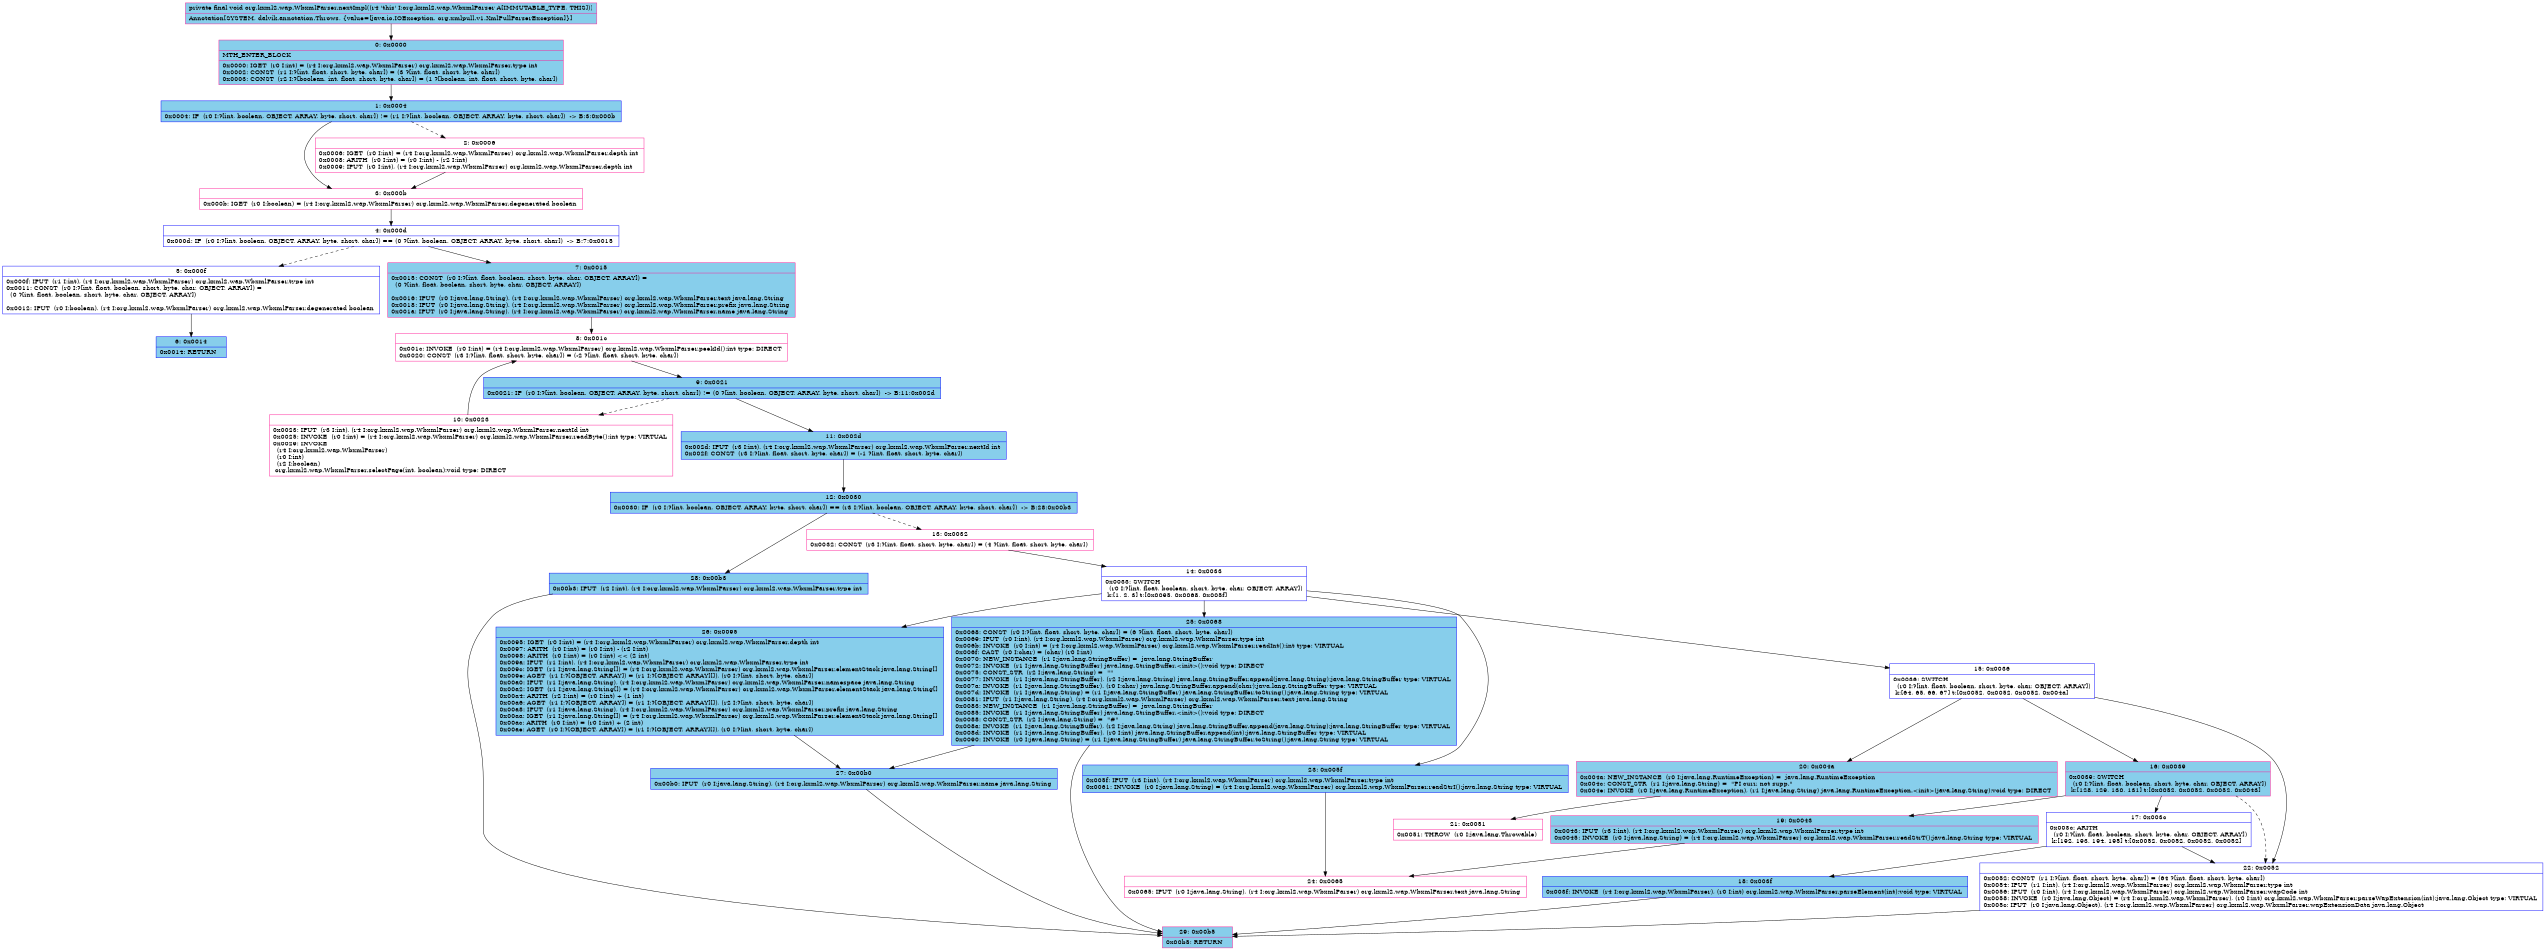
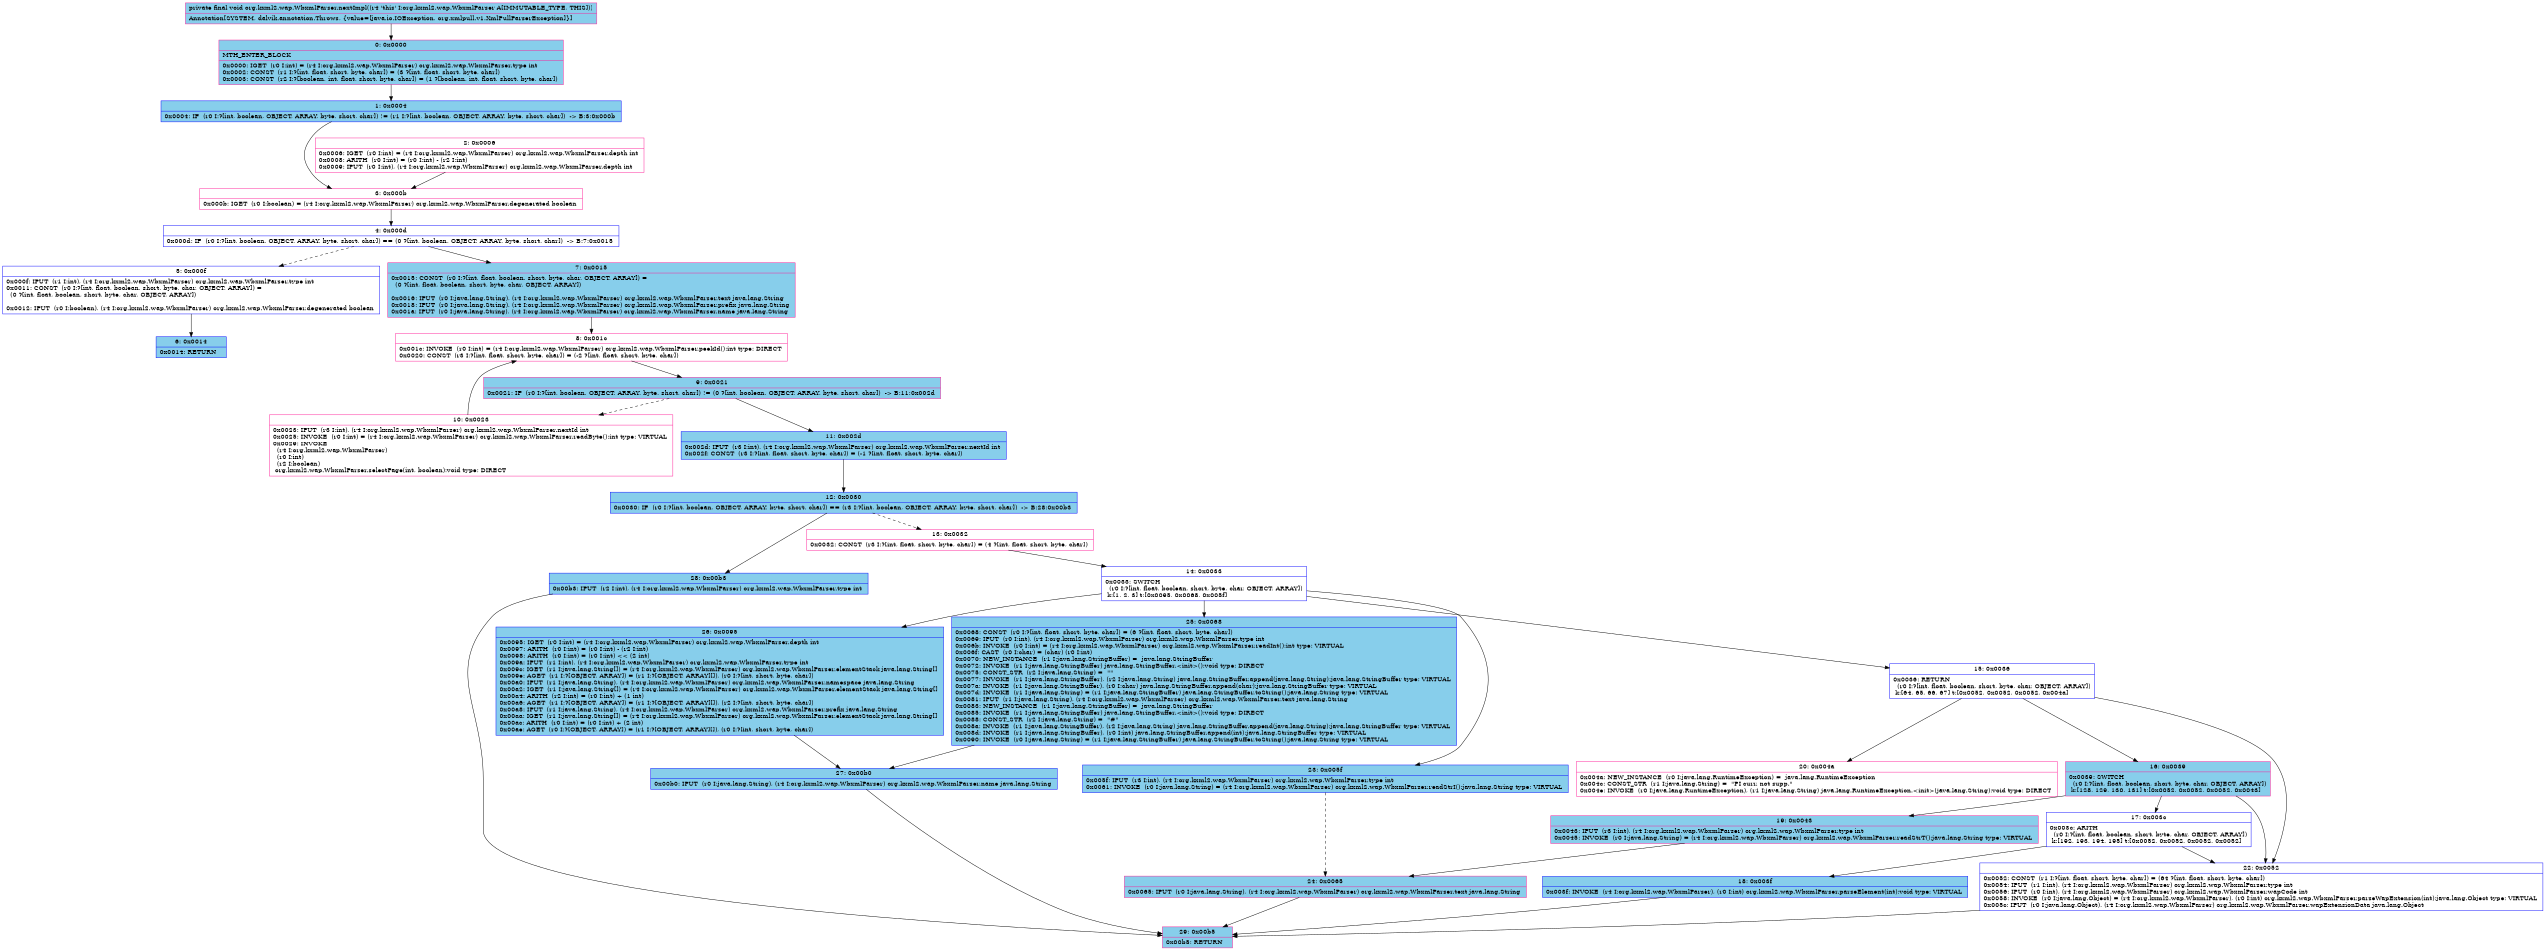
(426, 129) -> none
(712, 388) -> (712, 388)
(1923, 680) -> (1924, 680)
(1817, 779) -> (1817, 779)
(2261, 822) -> (2261, 822)
(1468, 830) -> none
(1325, 832) -> (1325, 832)
(1084, 852) -> (1263, 911)
(1325, 887) -> (1325, 887)
